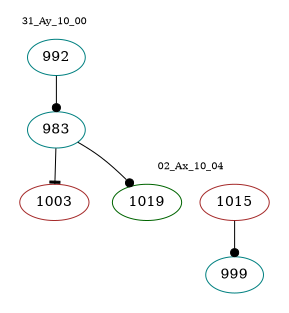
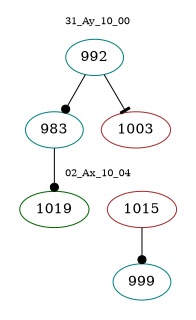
(55, 164) -> (114, 91)
